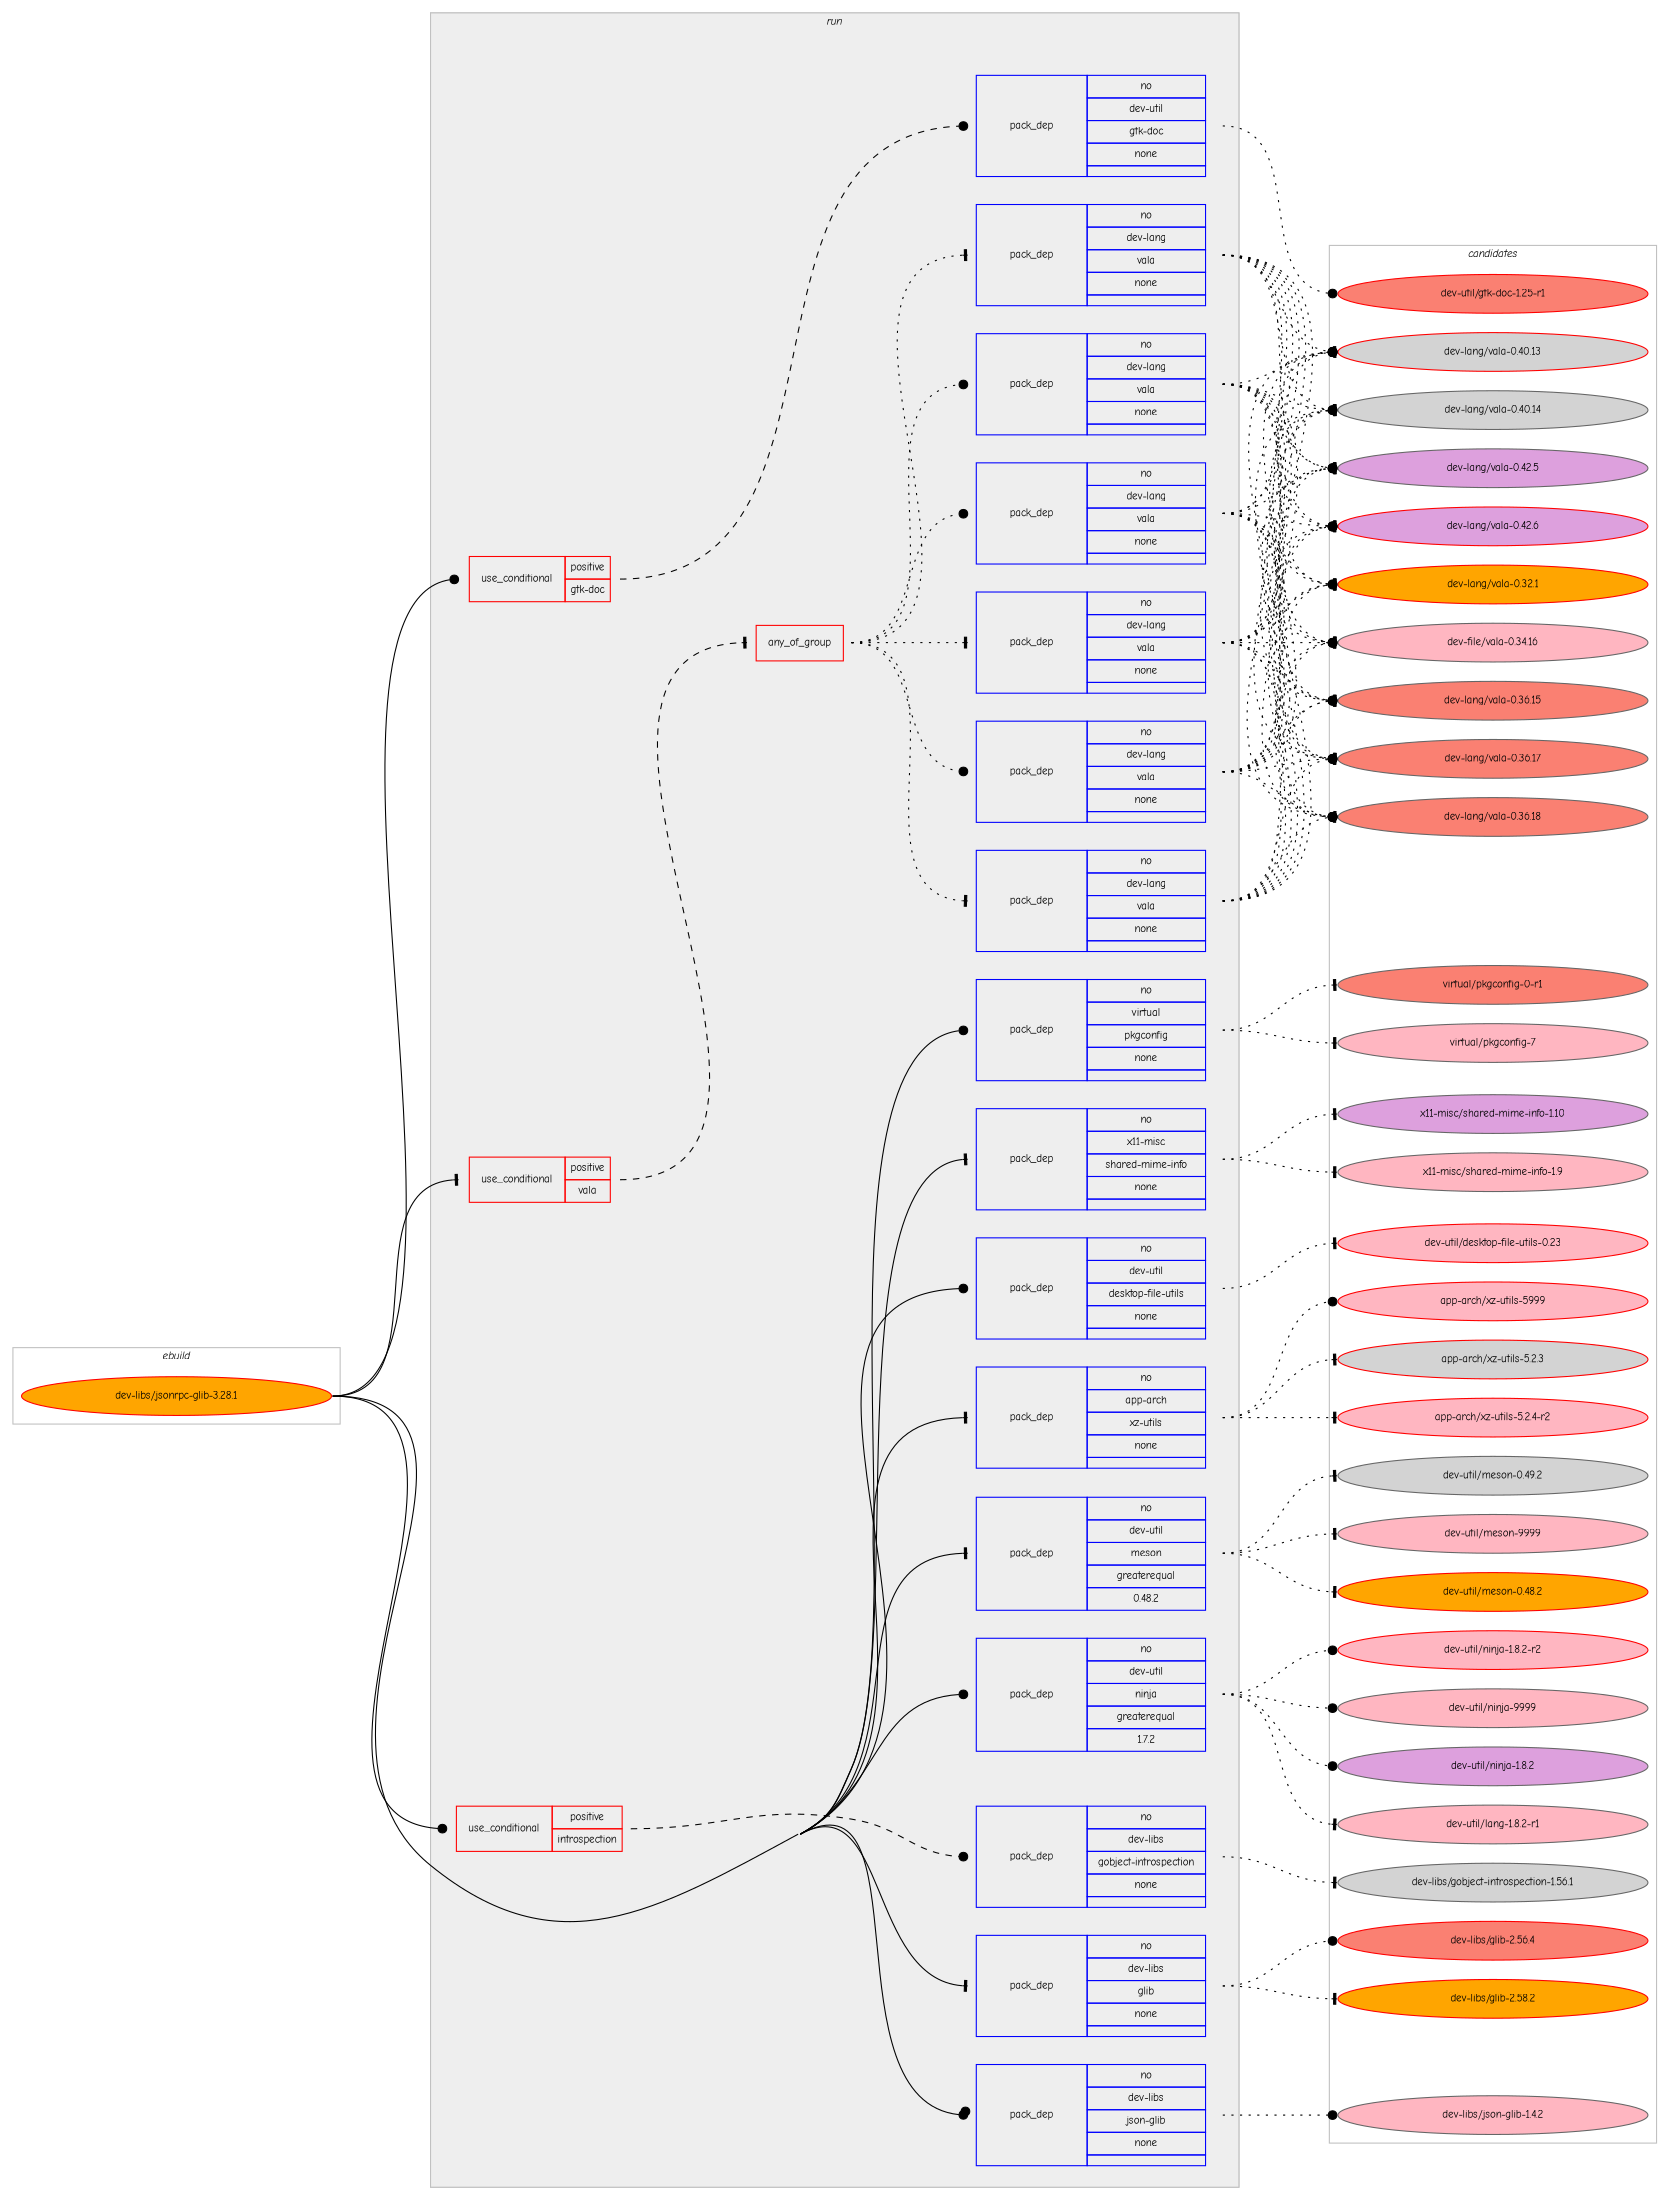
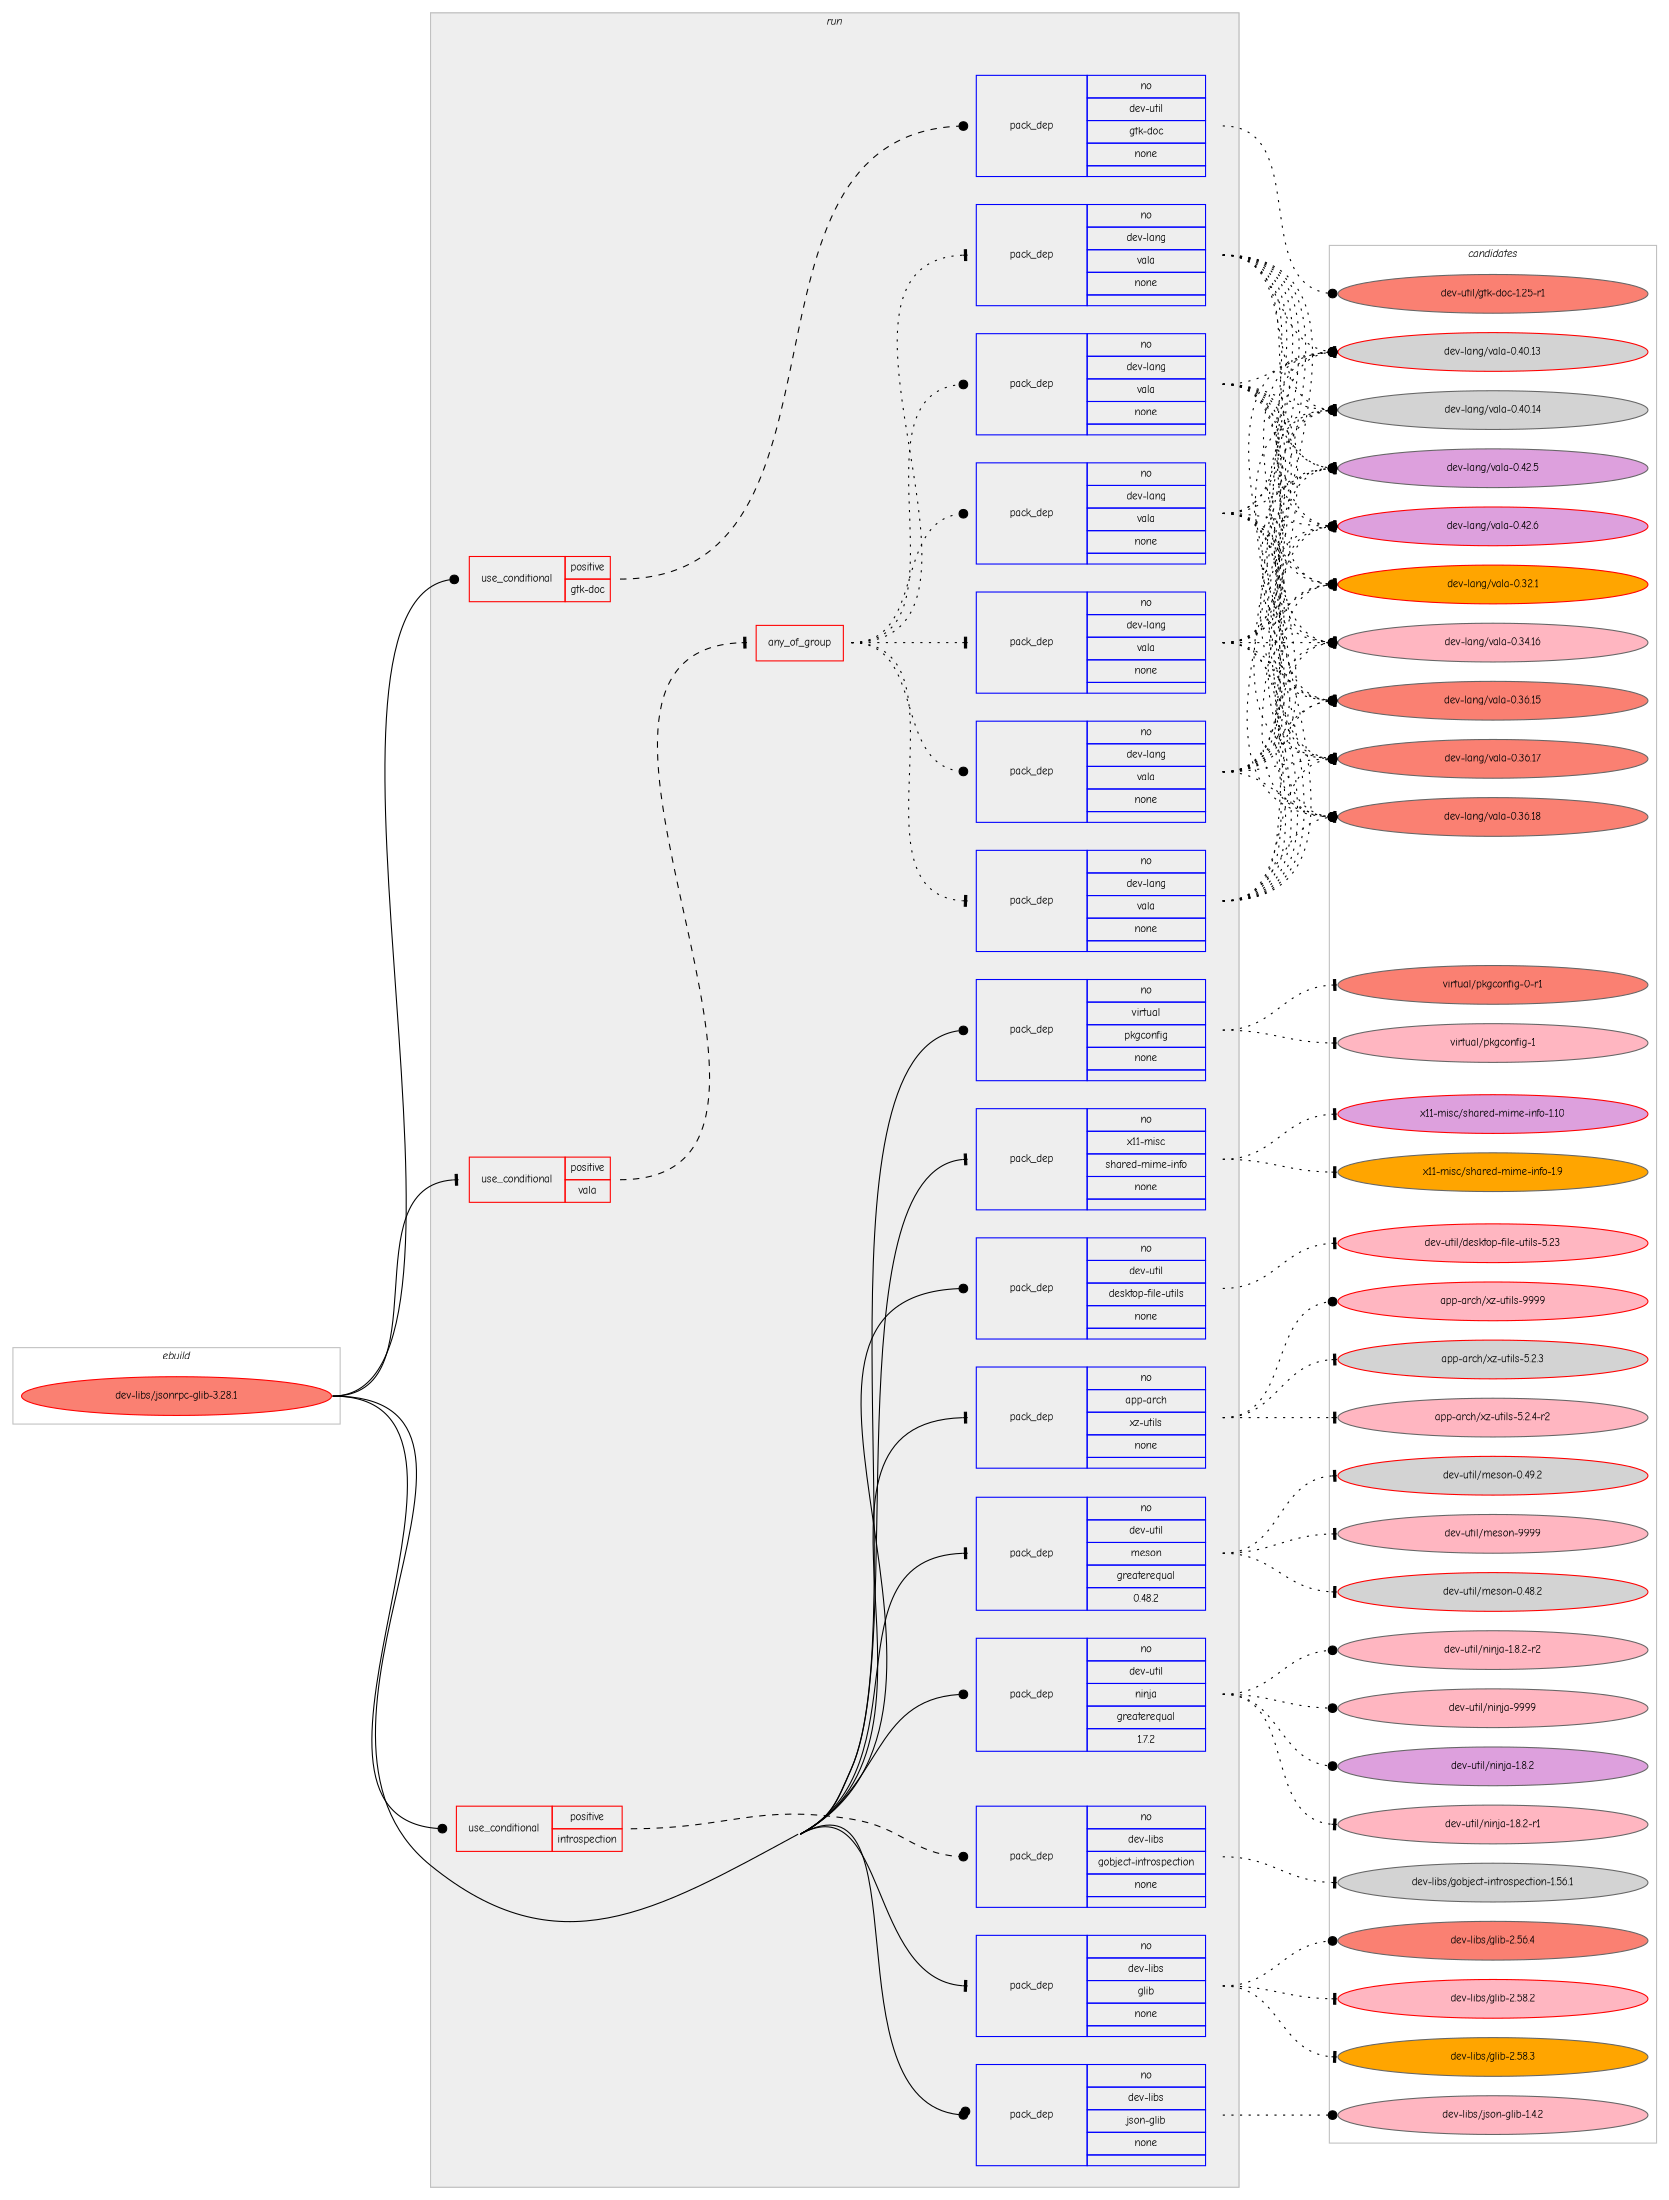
(1493, 294) -> (1493, 294)
(1493, 643) -> (1493, 643)
(1493, 1043) -> (1493, 1043)
(1493, 1114) -> (1493, 1114)
(1493, 1172) -> (1493, 1172)
(1493, 1243) -> (1493, 1243)
(1493, 1301) -> (1493, 1301)
(177, 1396) -> (177, 1396)
(1493, 1418) -> (1493, 1418)
(1493, 1476) -> (1493, 1476)
(1493, 1592) -> (1493, 1592)
(1493, 1650) -> (1493, 1650)
(1493, 1824) -> (1493, 1824)
(1493, 1941) -> (1493, 1941)
(1493, 1999) -> (1493, 1999)
none -> (1493, 2057)
